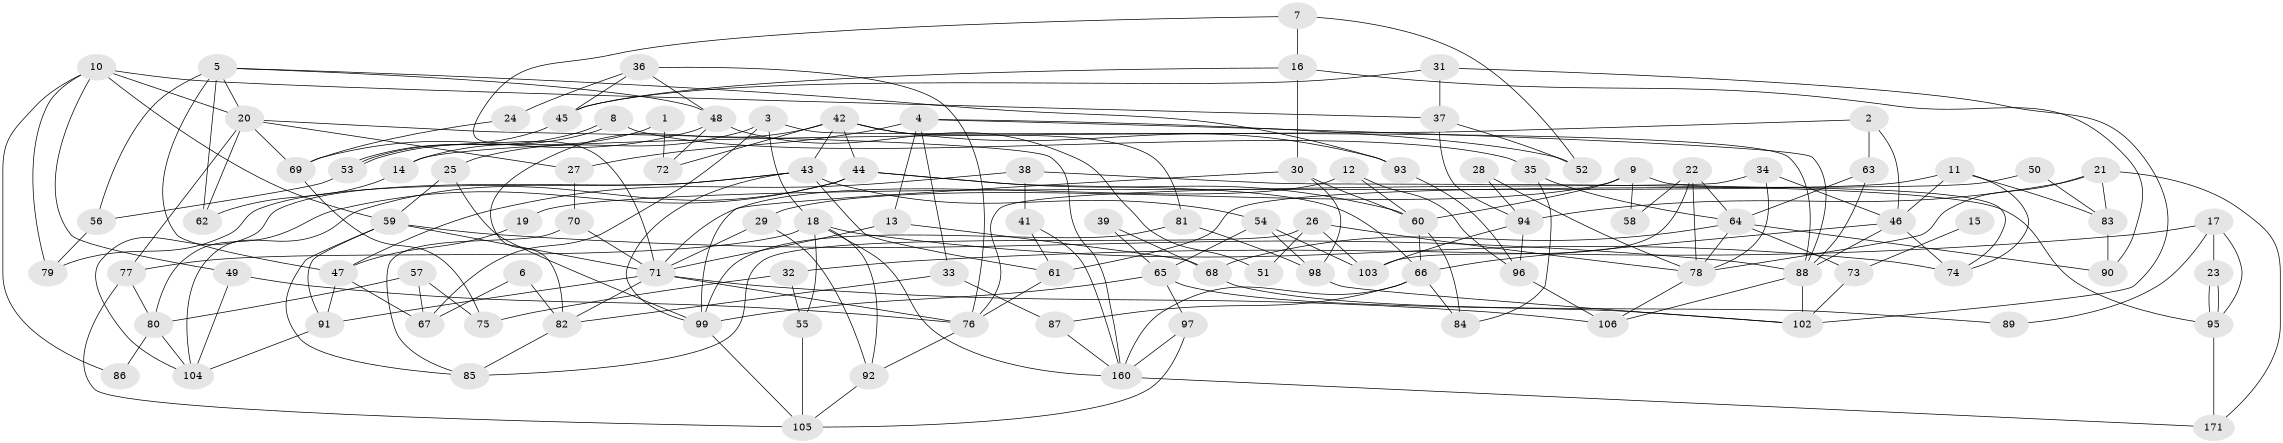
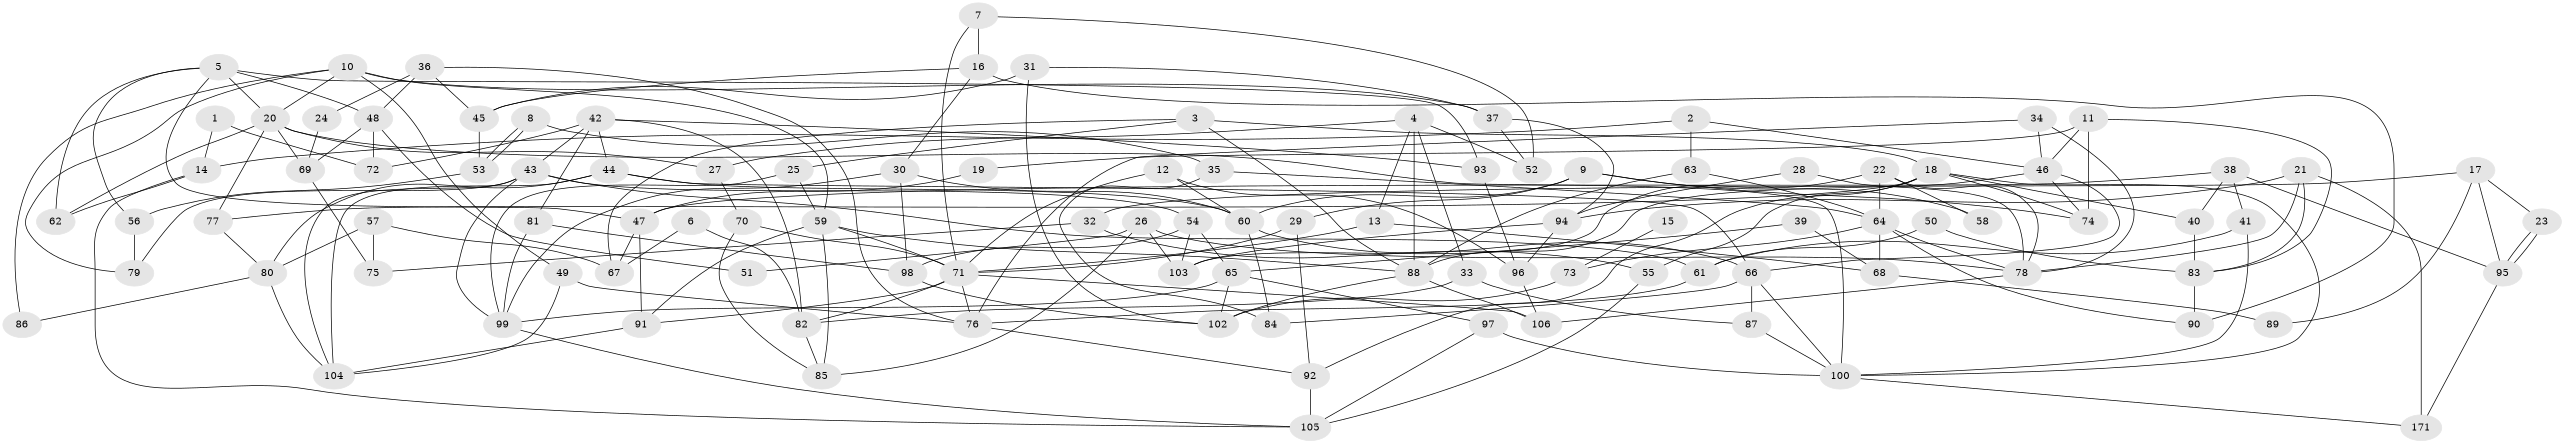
none -> (2194, 222)
(1122, 376) -> (1840, 376)
(380, 416) -> (572, 411)
